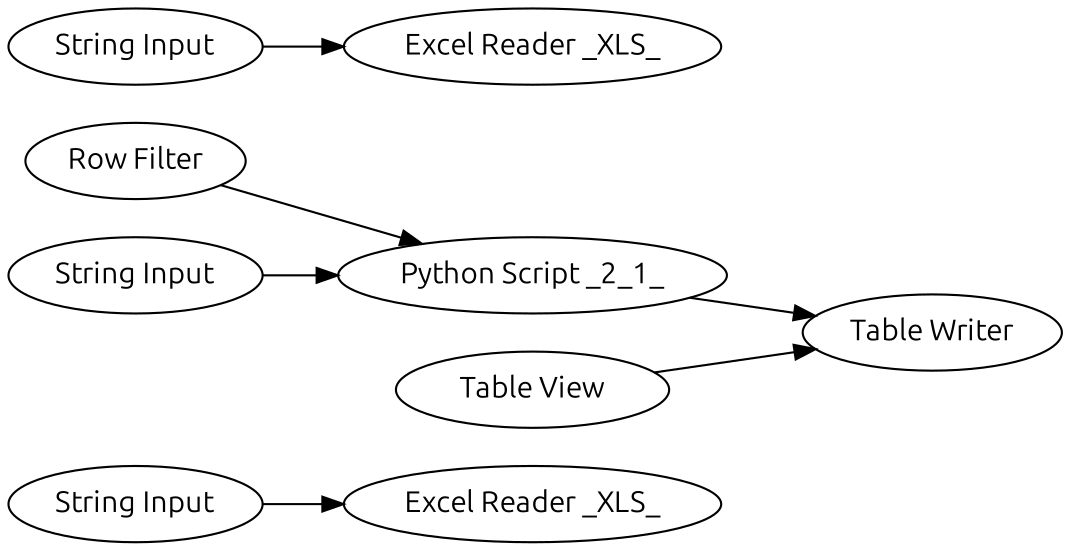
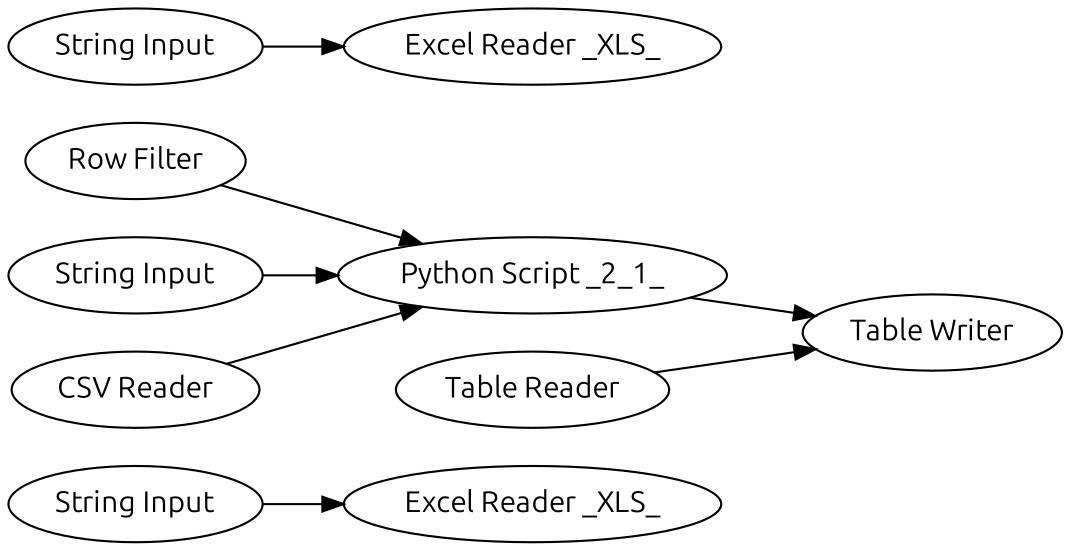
none -> (136, 390)
(533, 390) -> (533, 390)
